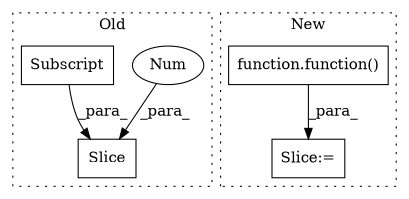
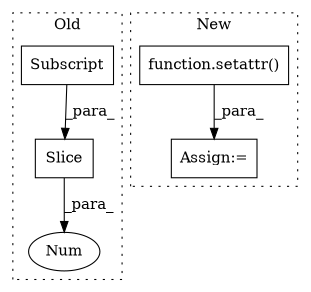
(308, 65) -> (214, 65)
(141, 107) -> (64, 200)
(308, 158) -> (214, 158)
